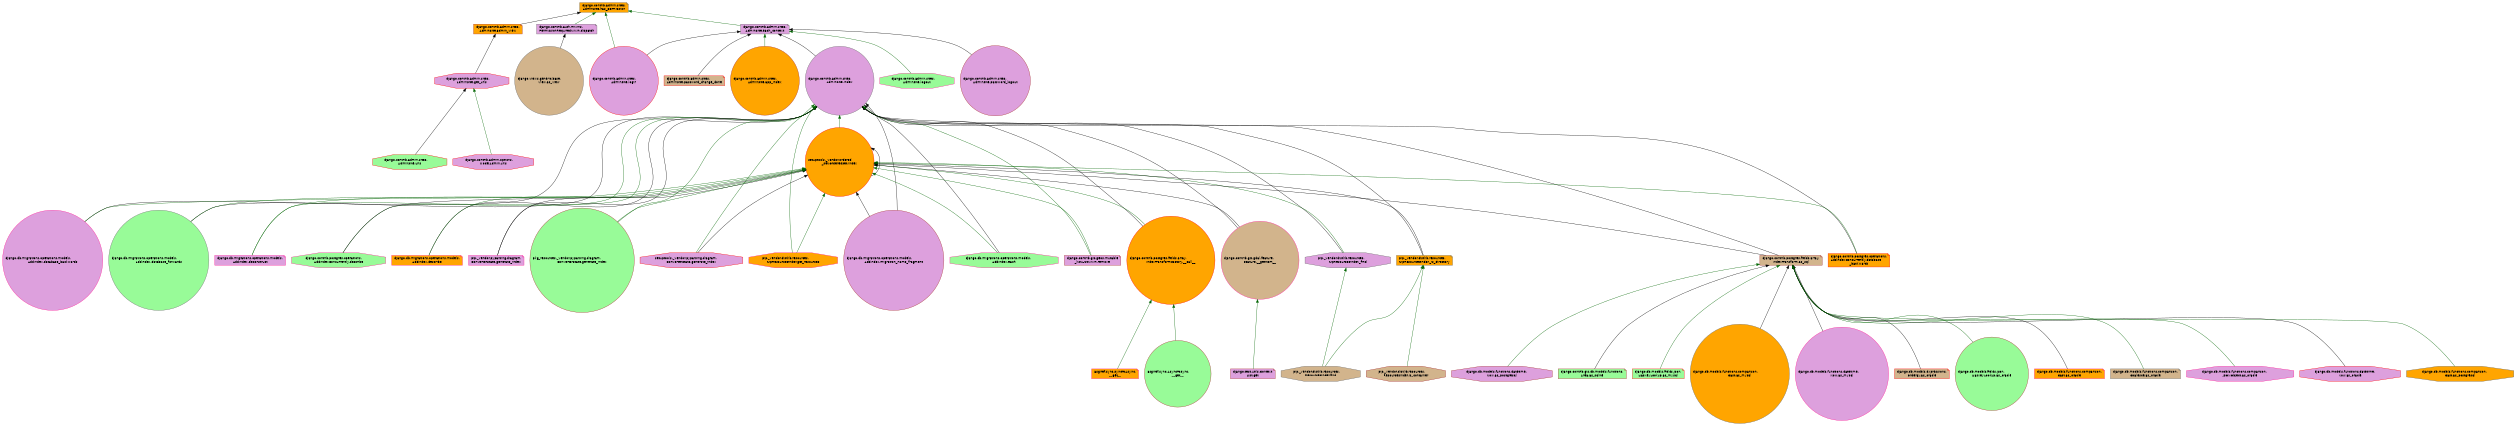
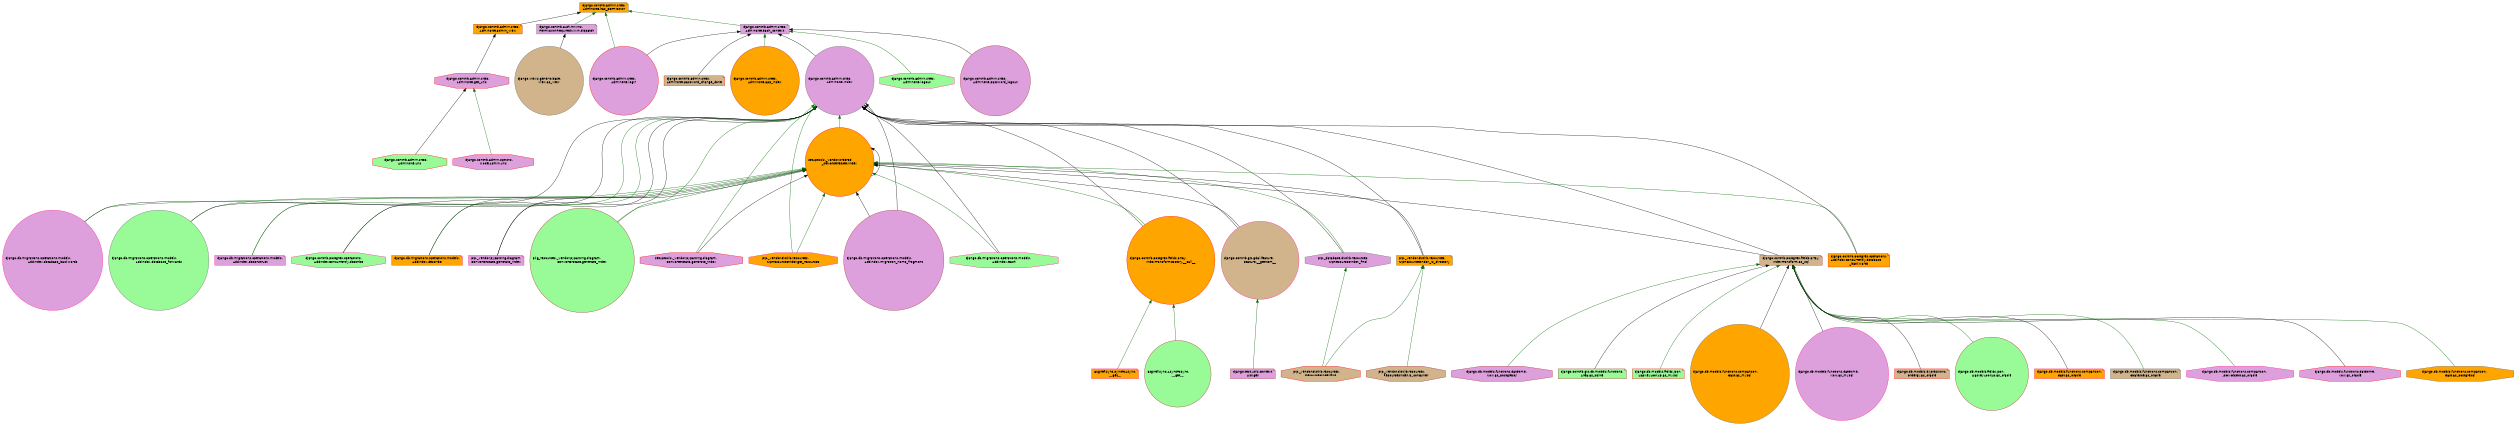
(1093, 260) -> none
(1348, 260) -> (1348, 260)
(1321, 374) -> (1321, 374)
